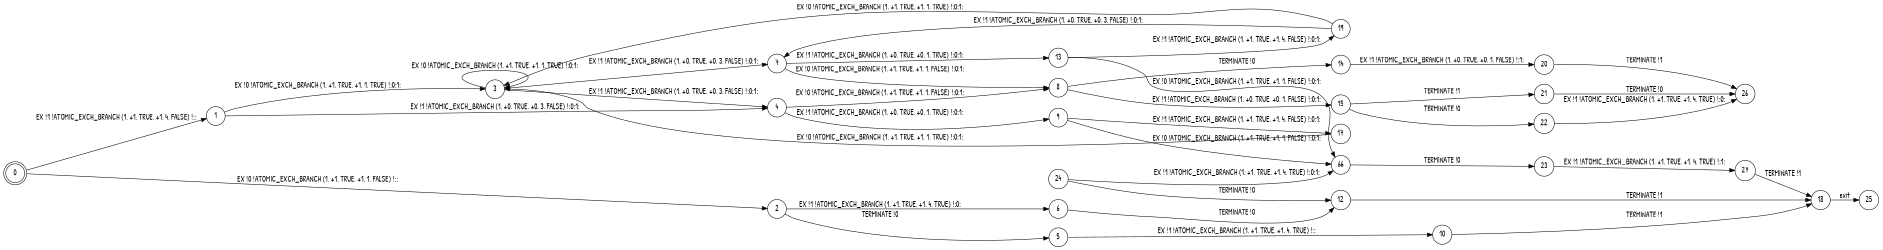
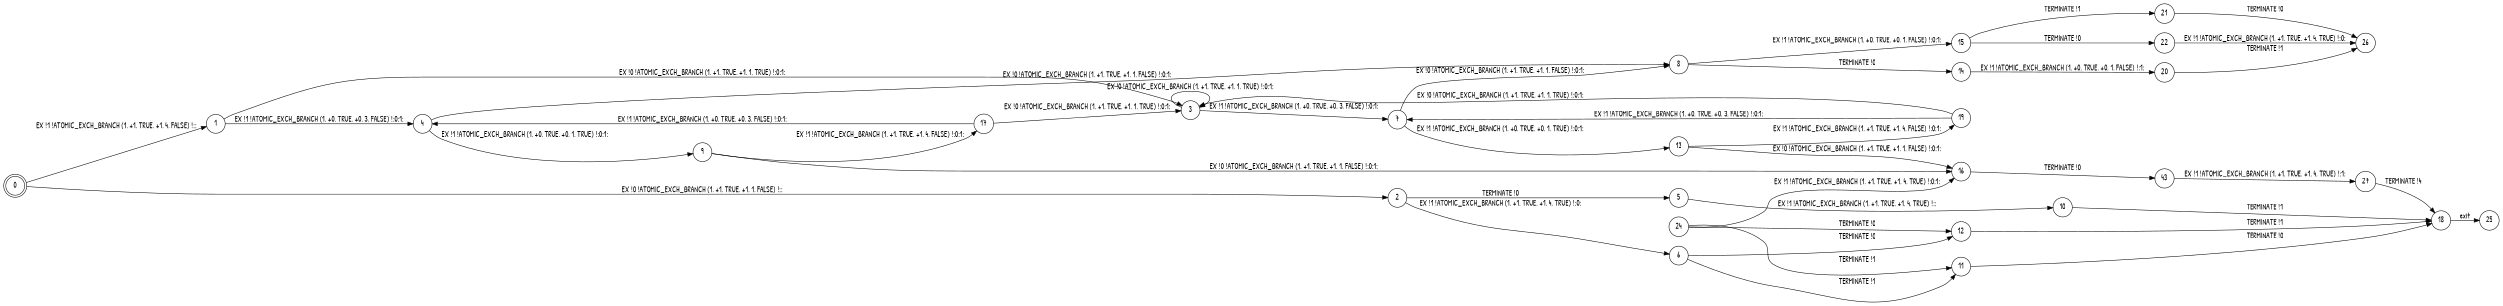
(633, 98) -> (706, 124)
(1341, 165) -> (1961, 172)
(1544, 166) -> (2165, 178)
(1783, 174) -> (2404, 182)
none -> (1961, 267)
